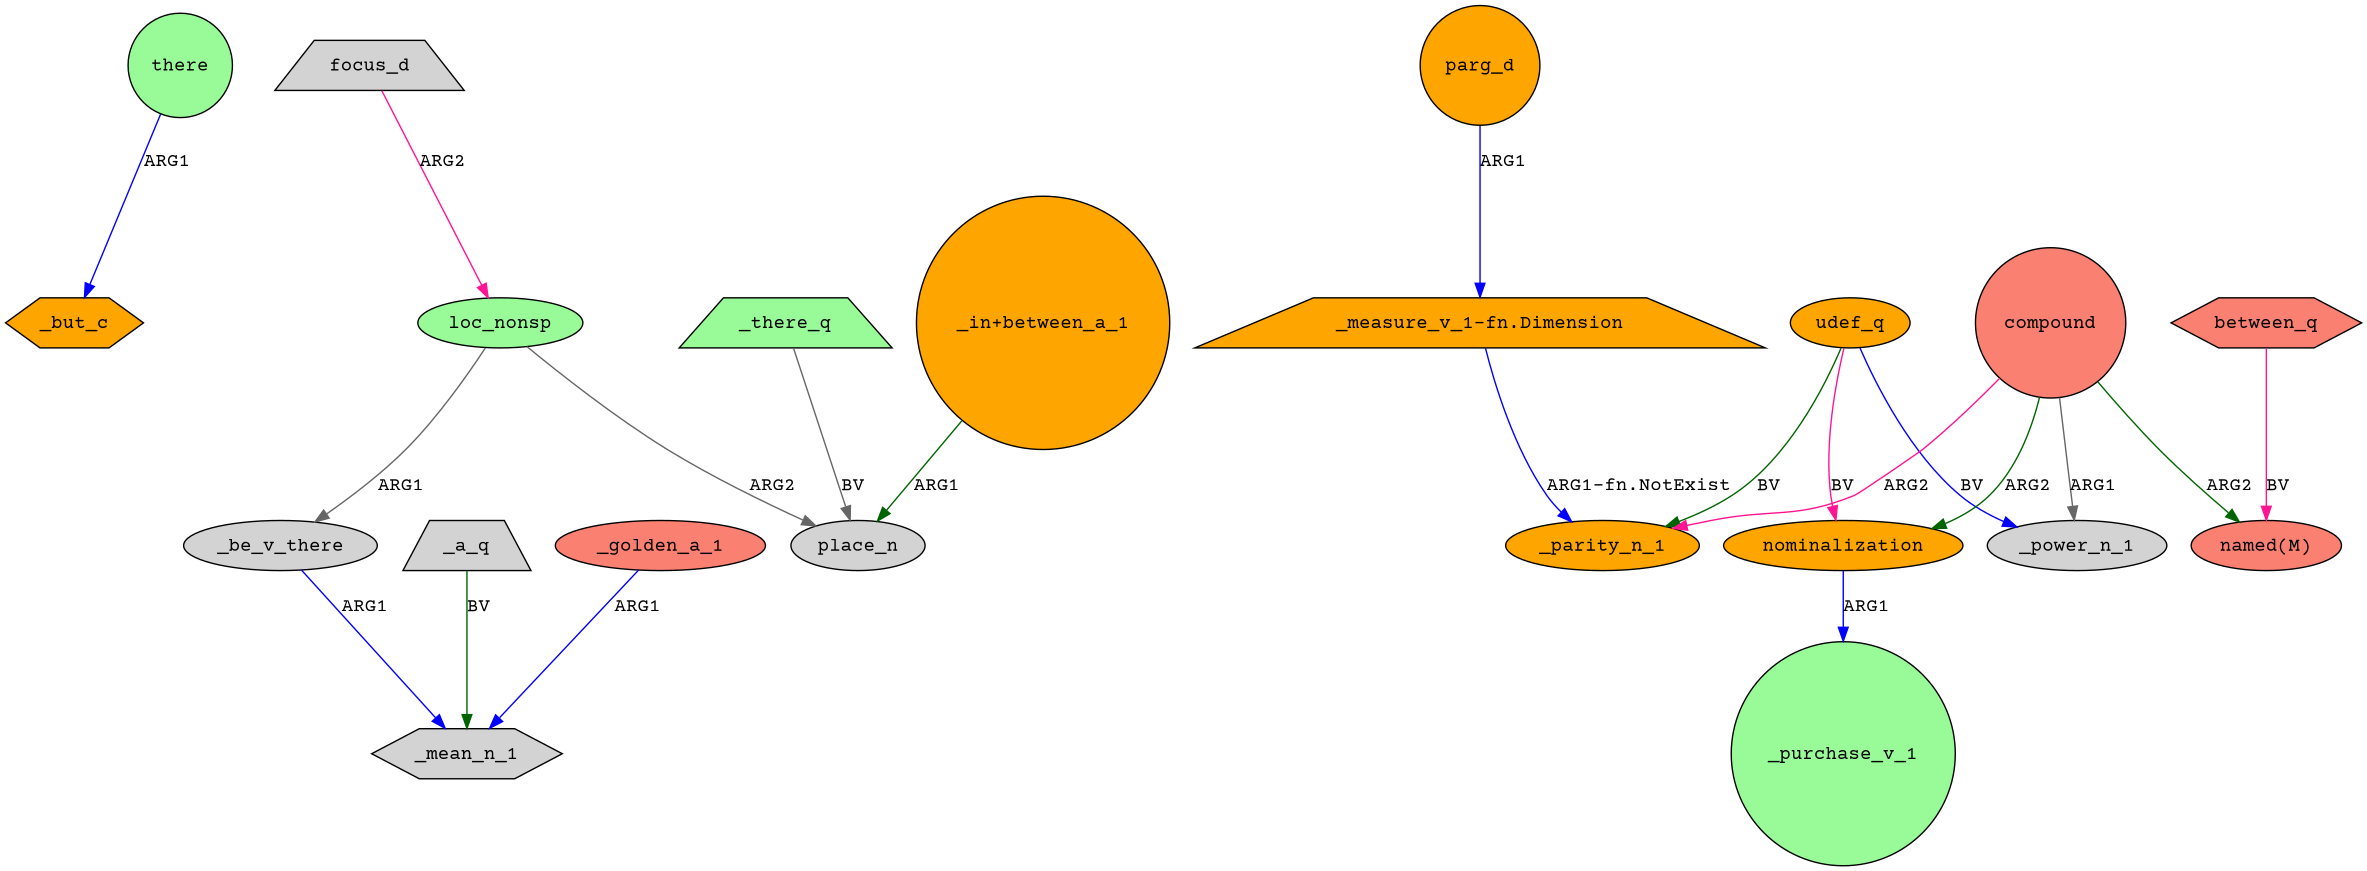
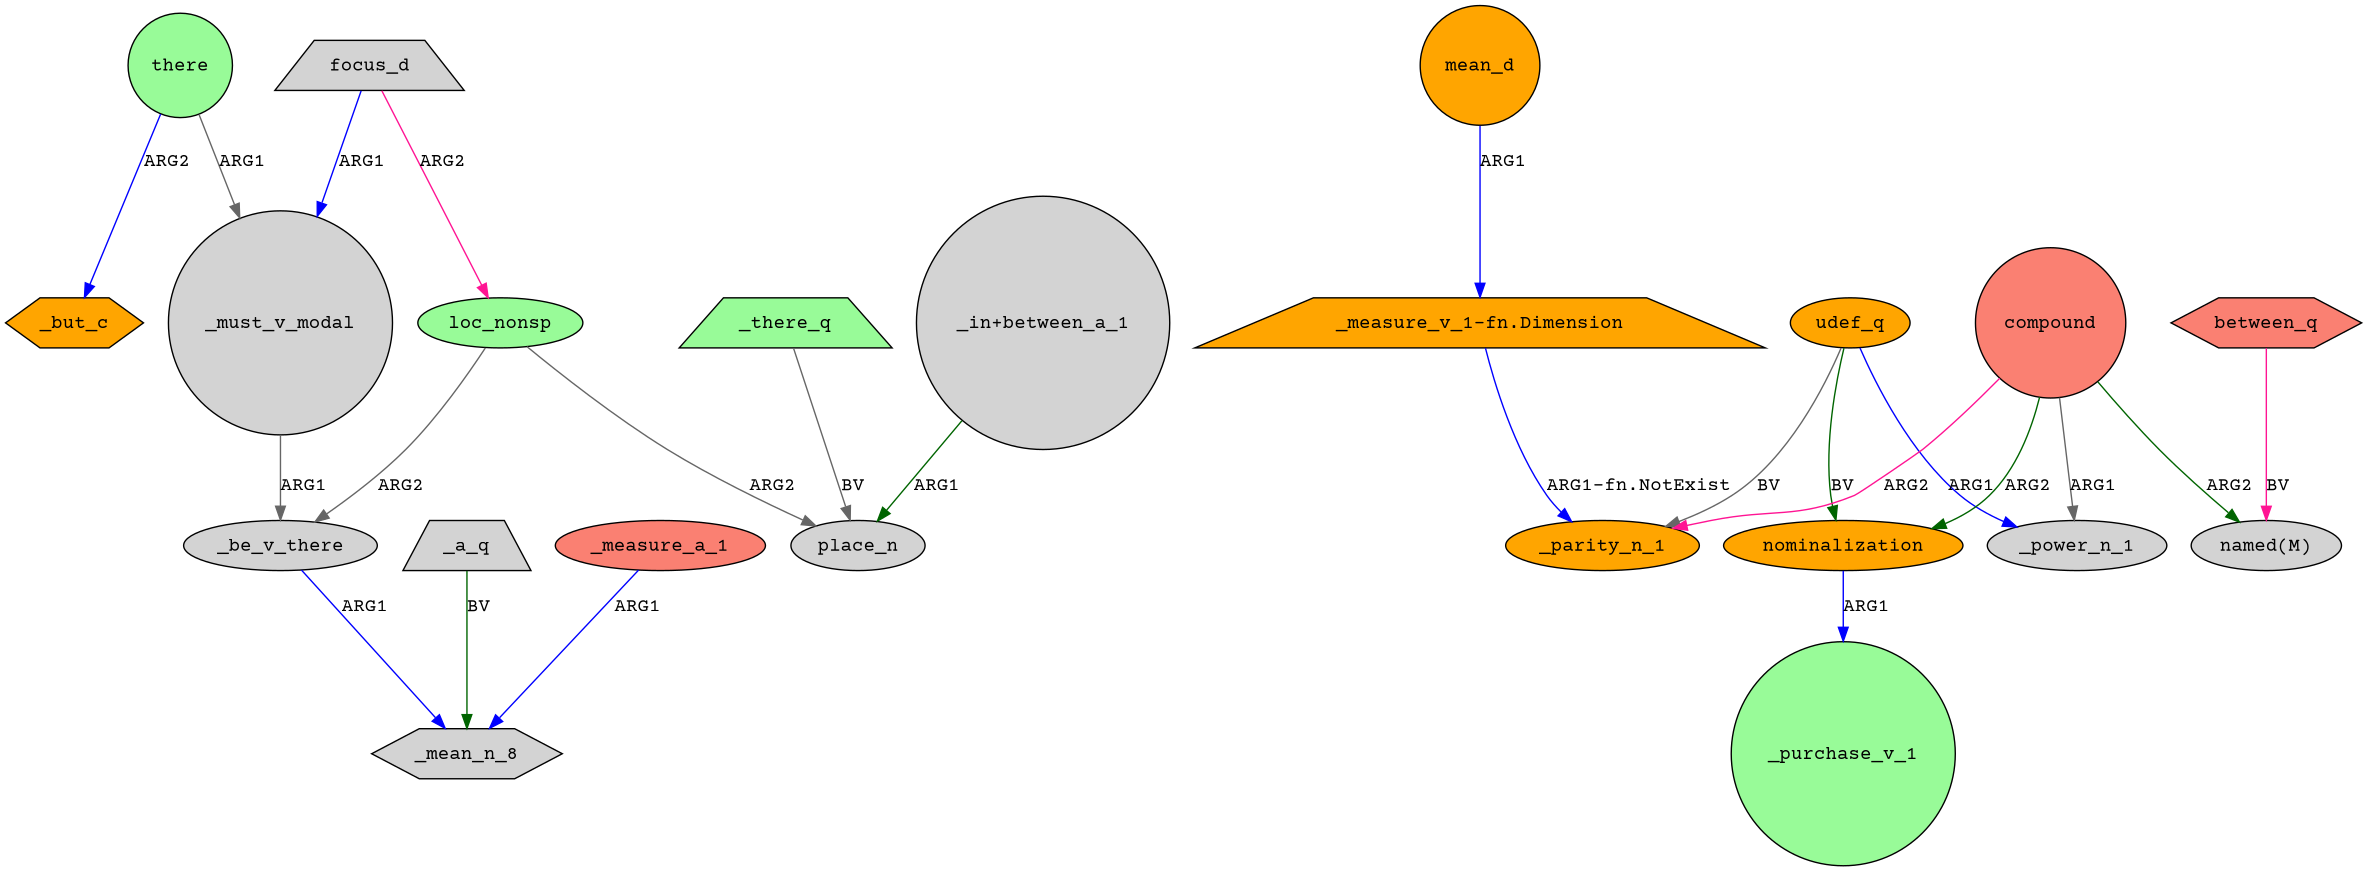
(1480, 65) -> (1480, 65)
(168, 161) -> (168, 161)
none -> (280, 323)
(1043, 323) -> (1043, 323)
(1831, 427) -> (1831, 427)
(1778, 453) -> (1778, 453)
(402, 485) -> (402, 485)
(1972, 485) -> (1972, 485)
(660, 546) -> (660, 546)
(2266, 546) -> (2266, 546)
(467, 754) -> (467, 754)
